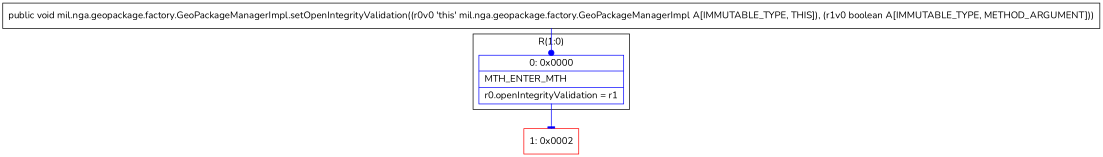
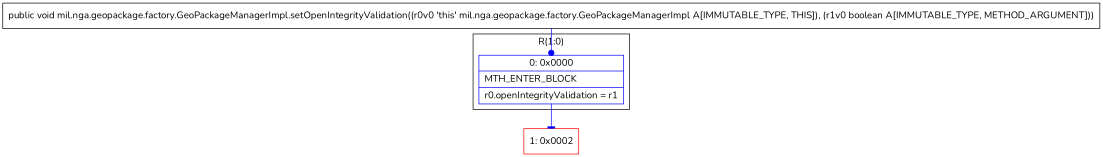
(526, 79) -> (531, 79)
